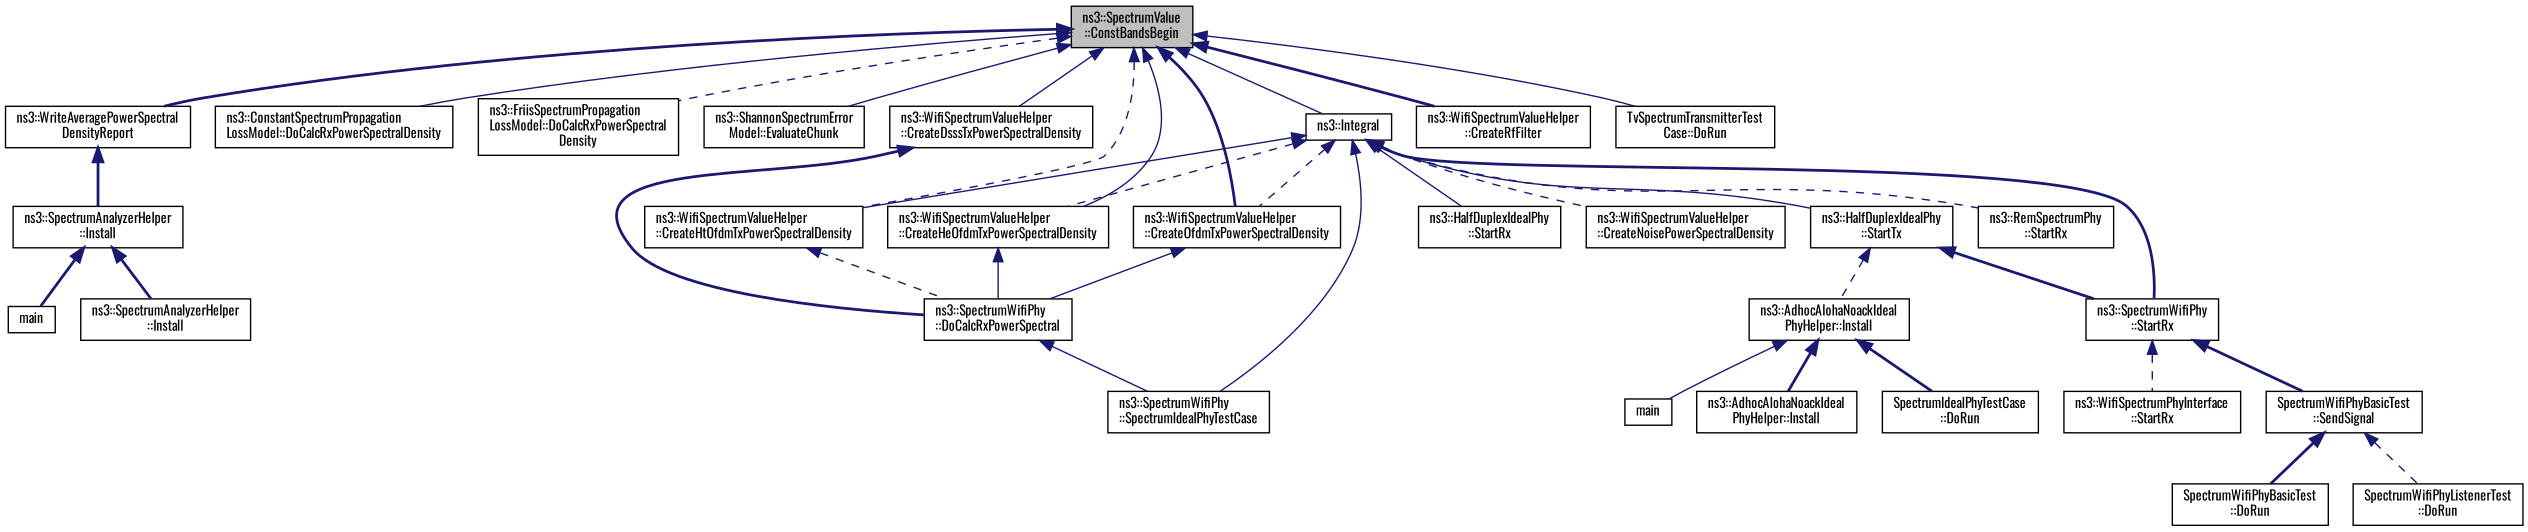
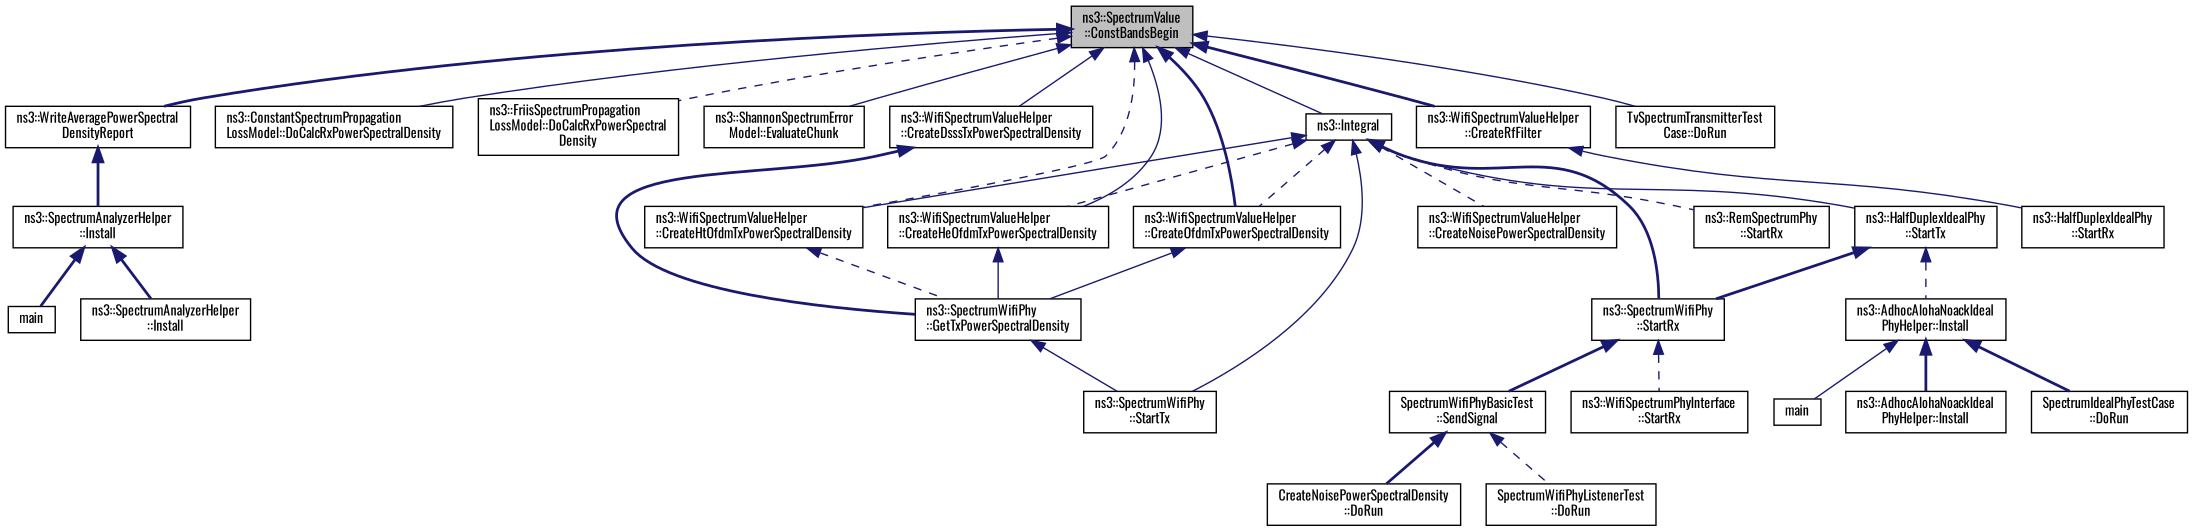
(1420, 177) -> (1802, 181)
(998, 320) -> (998, 320)
(1189, 412) -> (1150, 412)
(2250, 505) -> (1364, 505)
